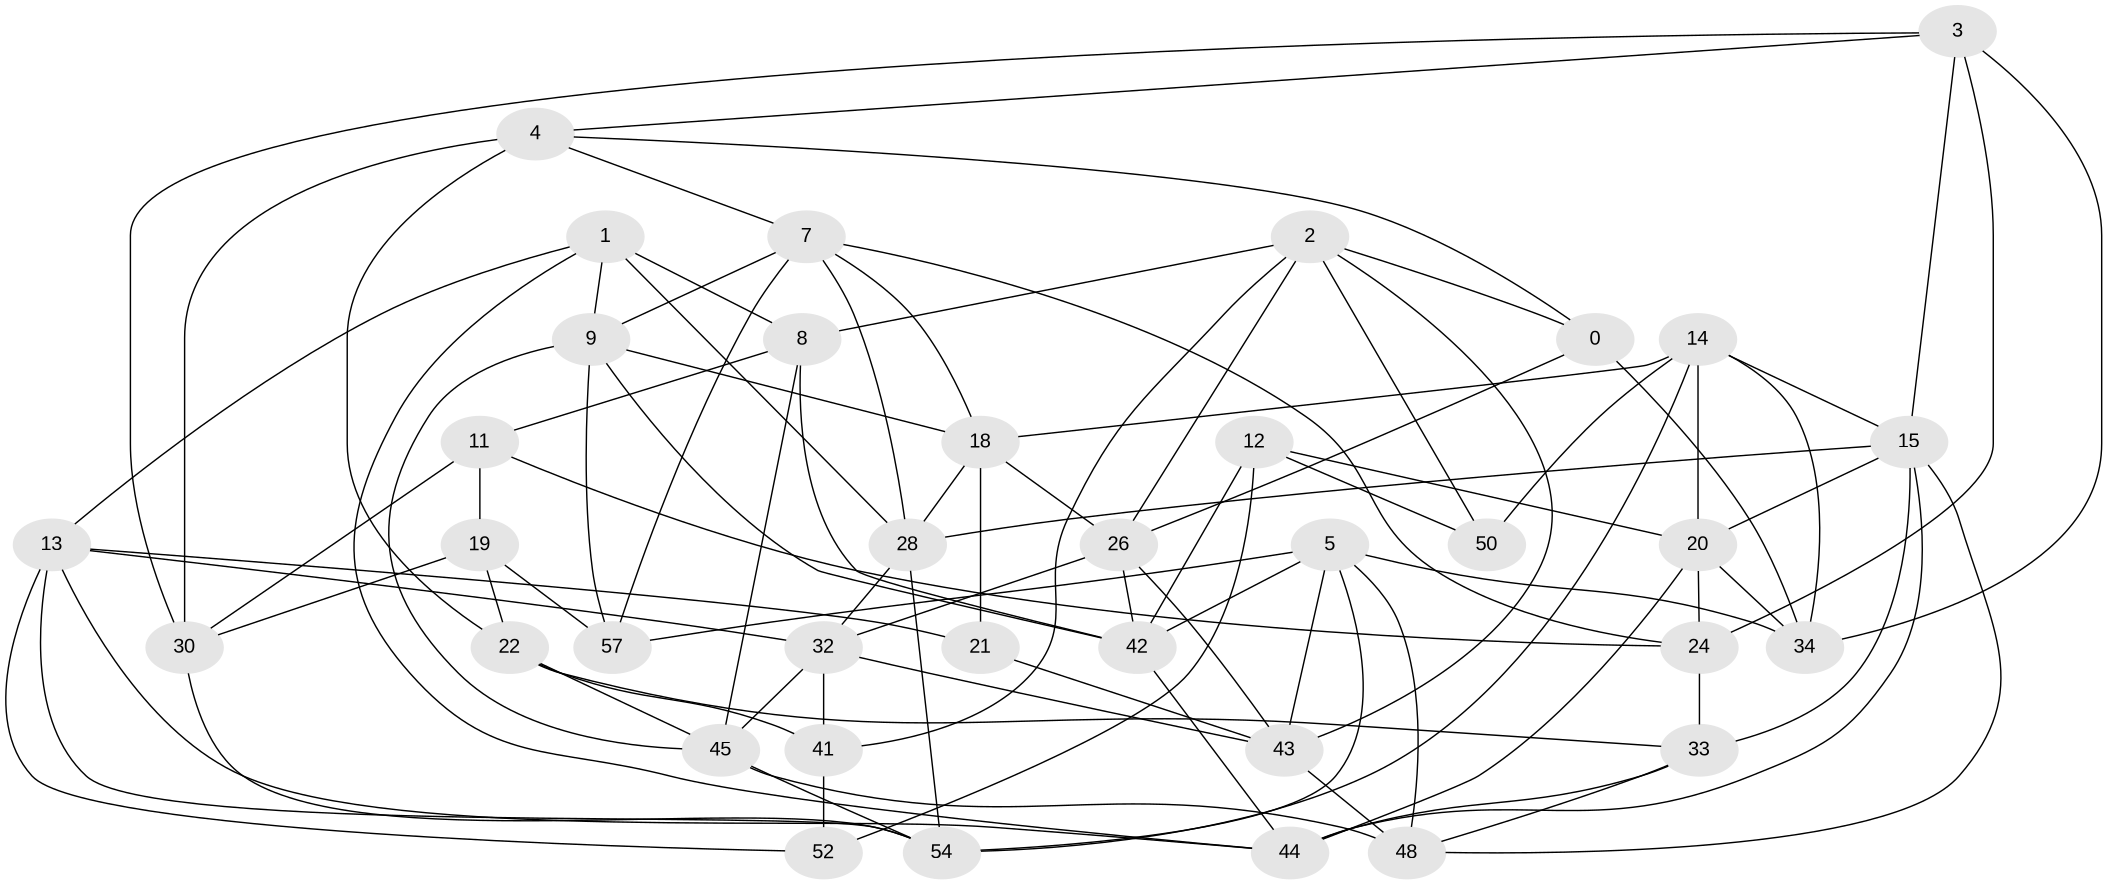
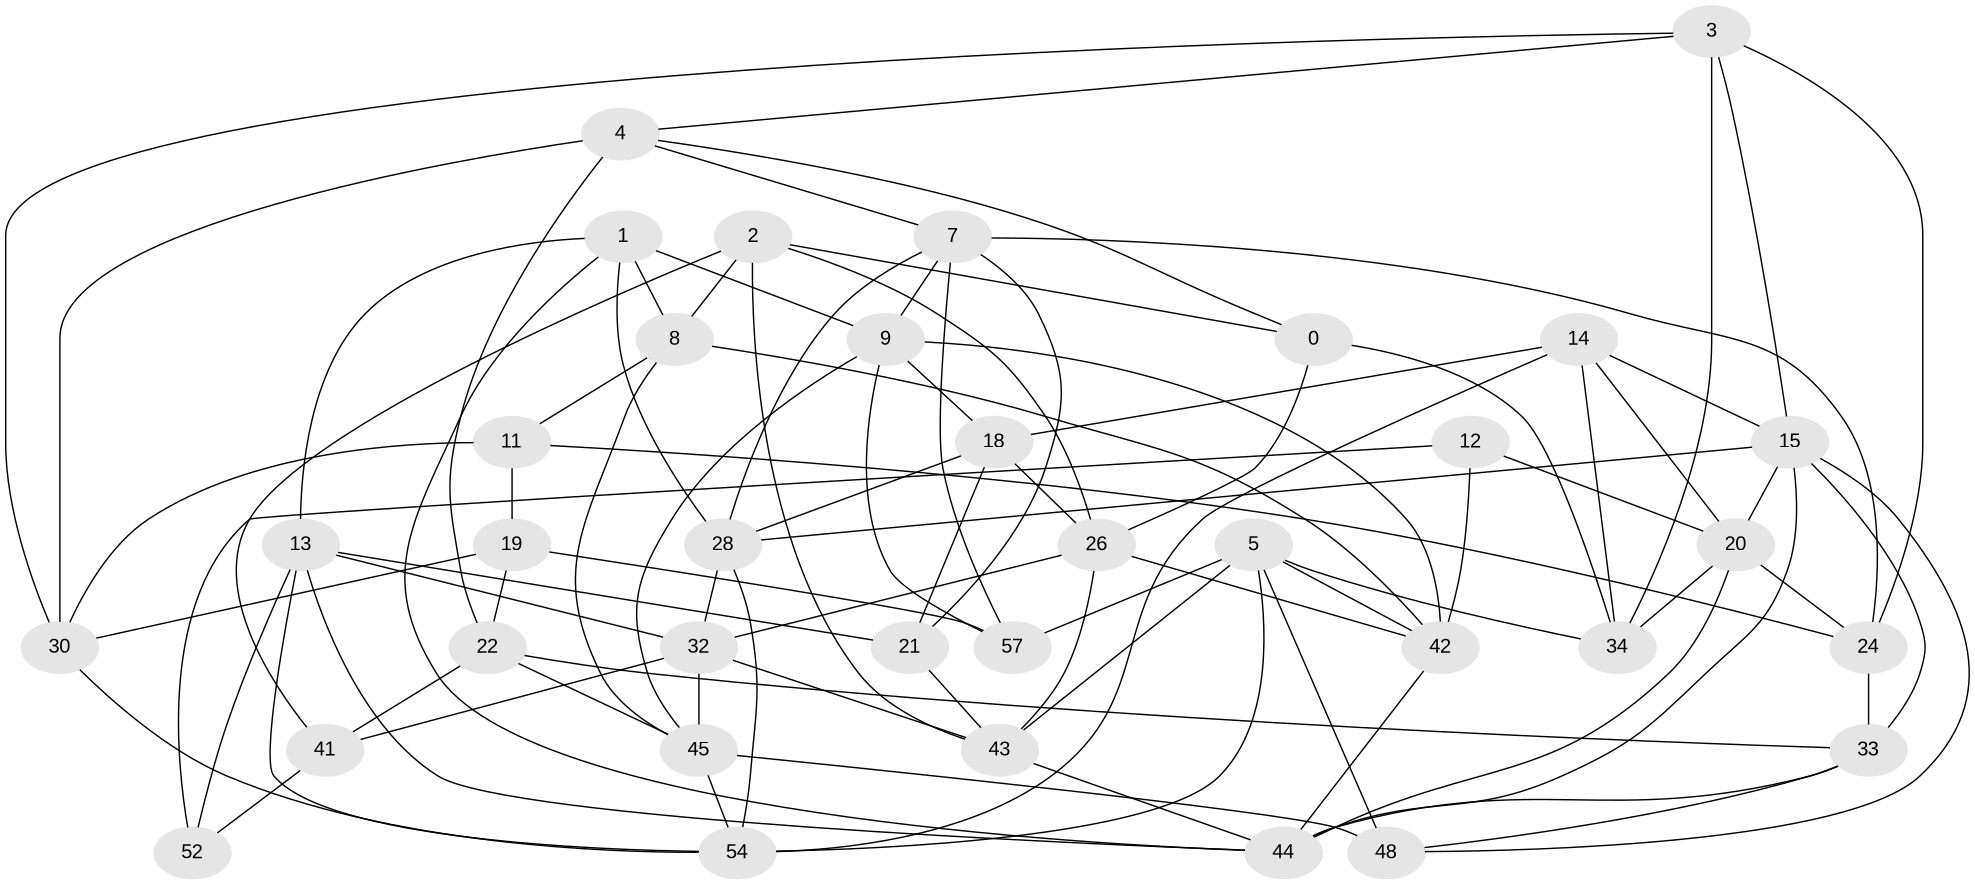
(921, 327) -> (1052, 445)
(1487, 545) -> none
(1346, 802) -> (1175, 813)
